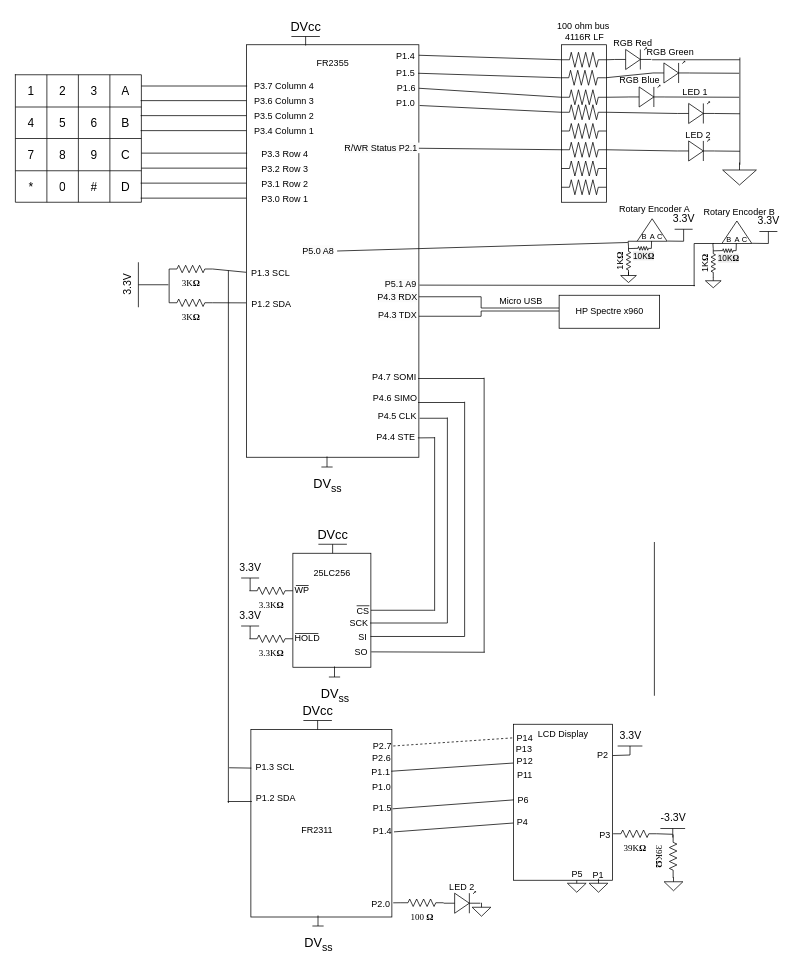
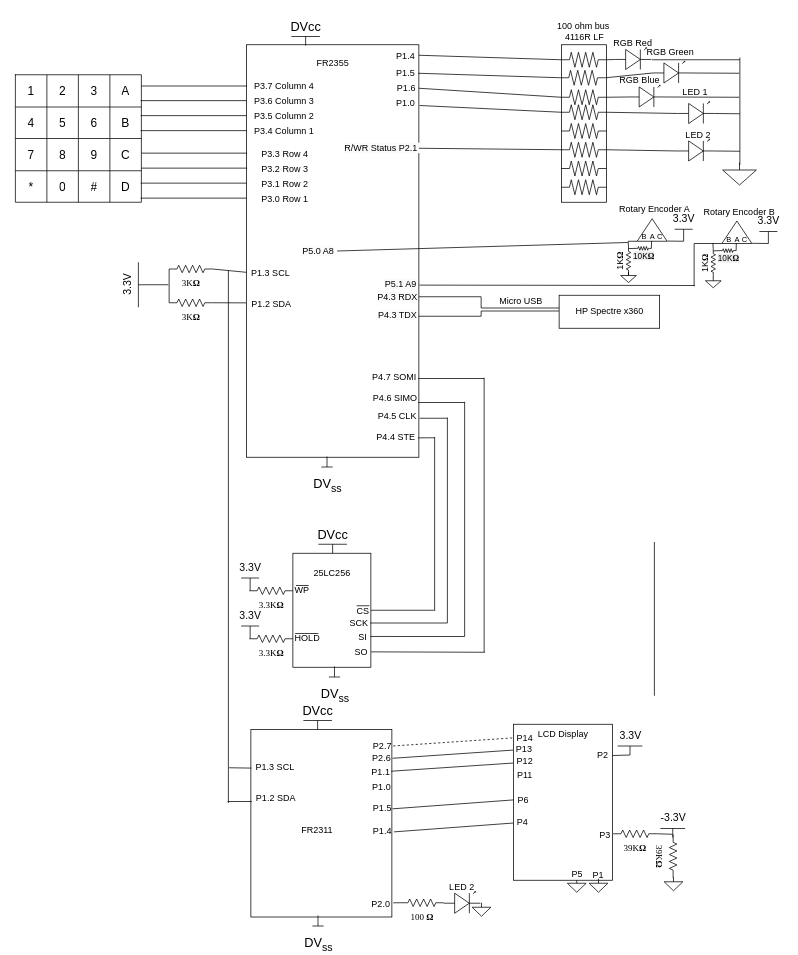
(610, 311) -> (610, 311)
none -> (453, 754)
